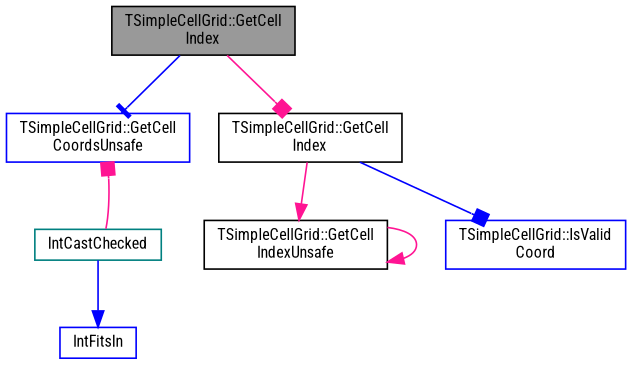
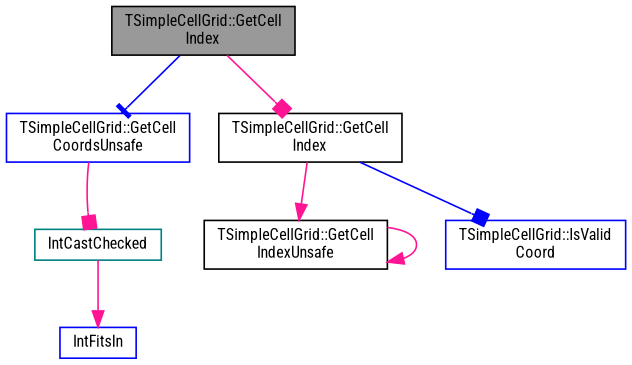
(109, 204) -> (87, 187)
(98, 285) -> (98, 285)
